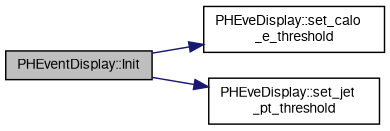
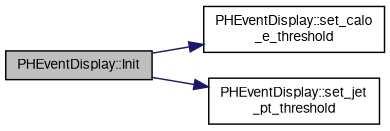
(294, 29) -> (294, 29)
(294, 101) -> (294, 101)
